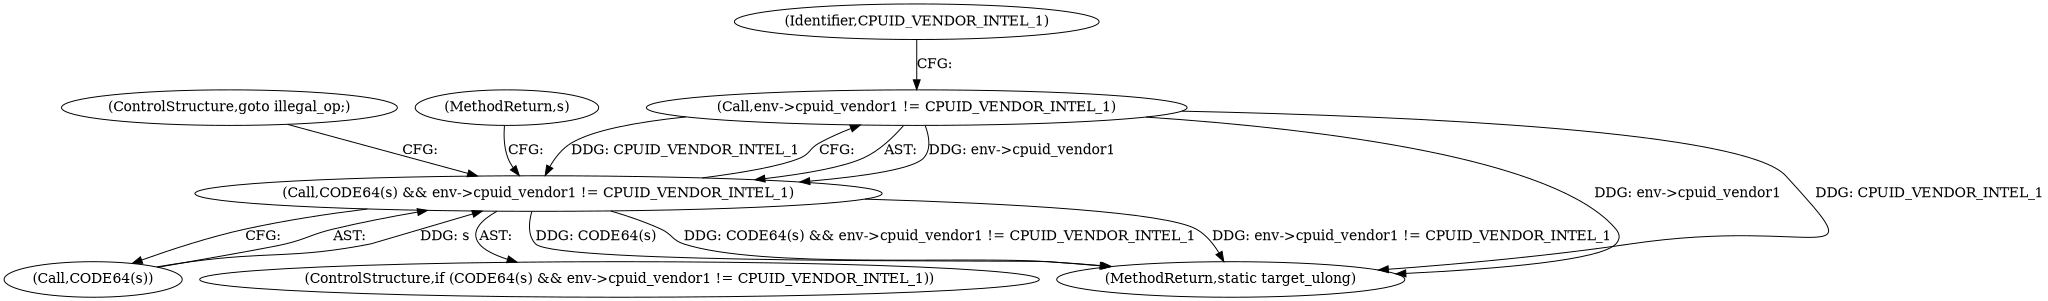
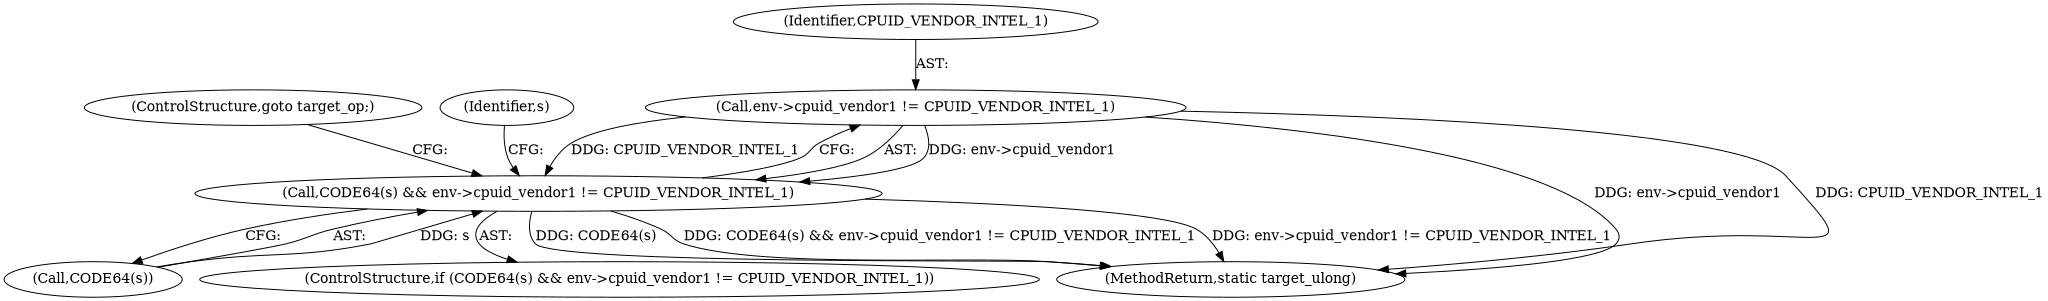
(937, 65) -> (935, 65)
(229, 108) -> (253, 108)
(507, 108) -> (507, 108)
